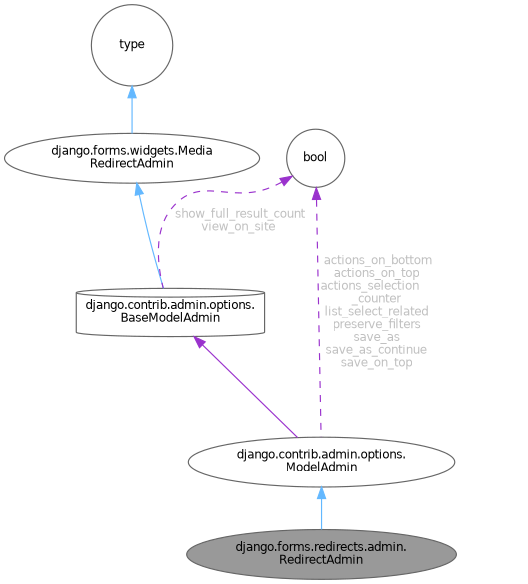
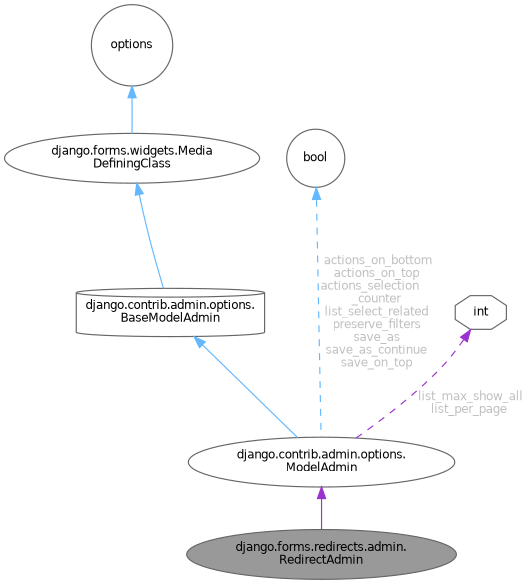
(132, 45) -> (132, 45)
(132, 158) -> (132, 158)
(185, 197) -> none
none -> (481, 312)
(319, 318) -> (319, 318)
(250, 391) -> (250, 391)
(322, 514) -> (322, 514)
